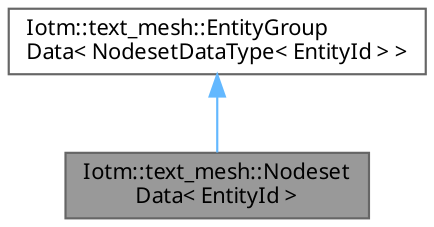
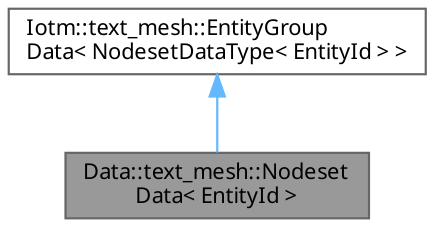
(217, 186) -> (217, 186)
